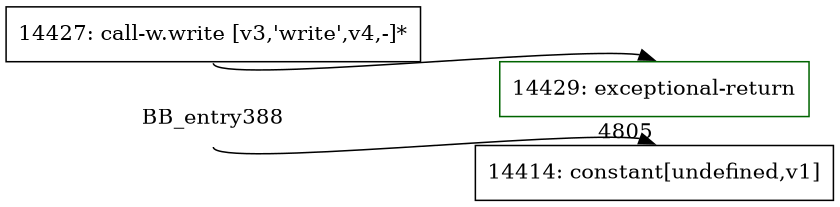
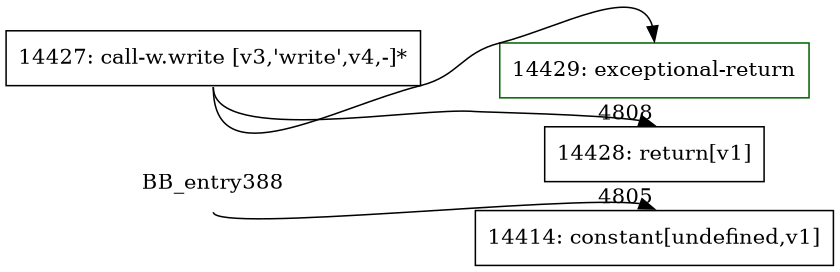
none -> (654, 154)
